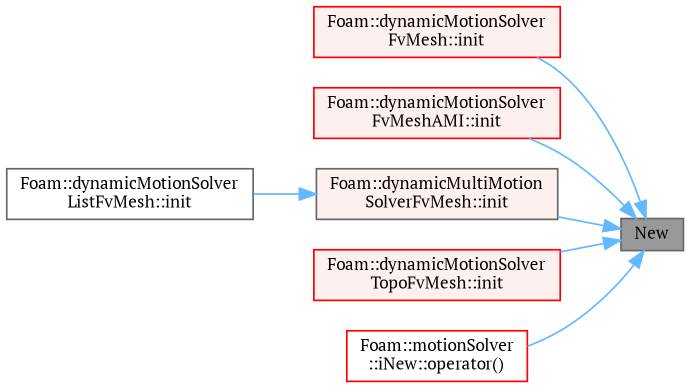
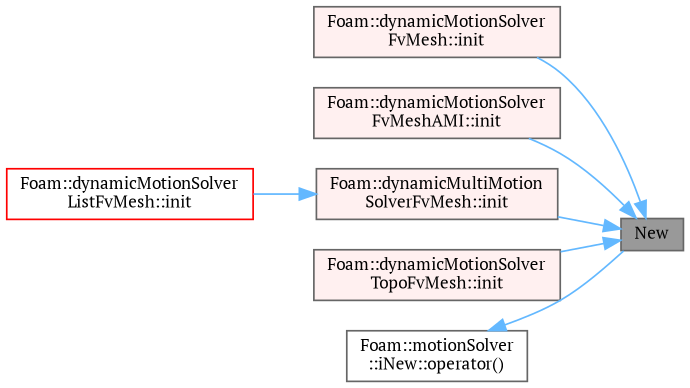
(437, 32) -> (437, 32)
(437, 113) -> (437, 113)
(130, 194) -> (130, 194)
(437, 275) -> (437, 275)
(586, 313) -> (569, 295)
(437, 356) -> (437, 356)
